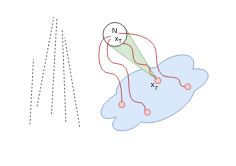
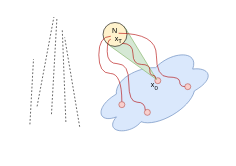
(115, 35) -> (115, 35)
(155, 86) -> (155, 86)
